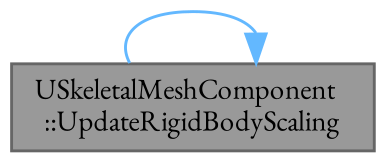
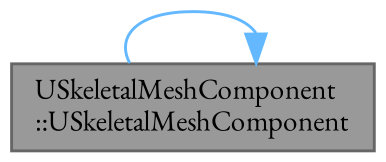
(193, 107) -> (193, 107)
